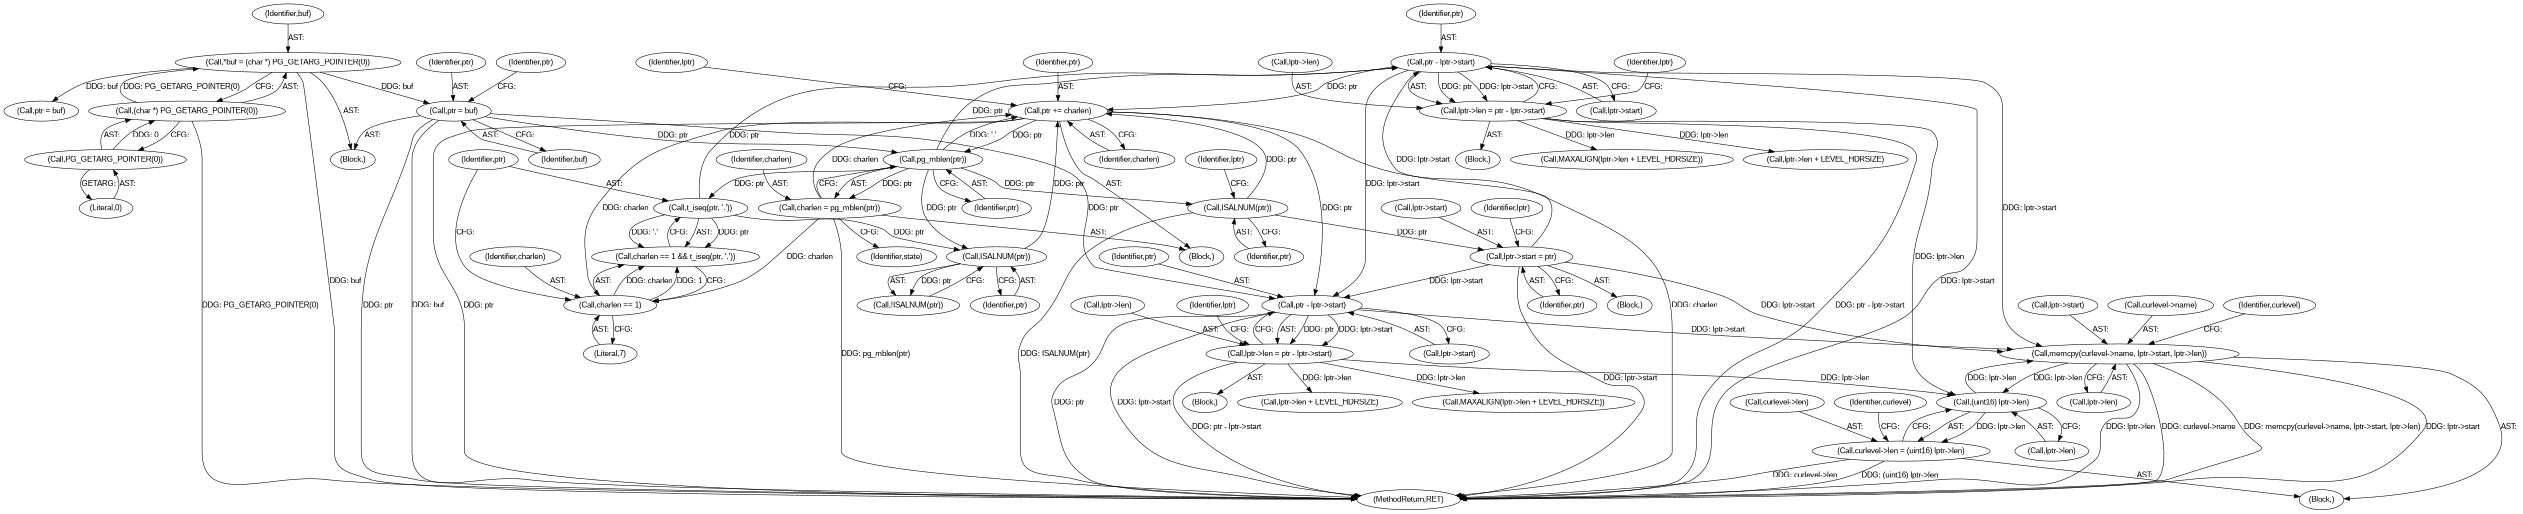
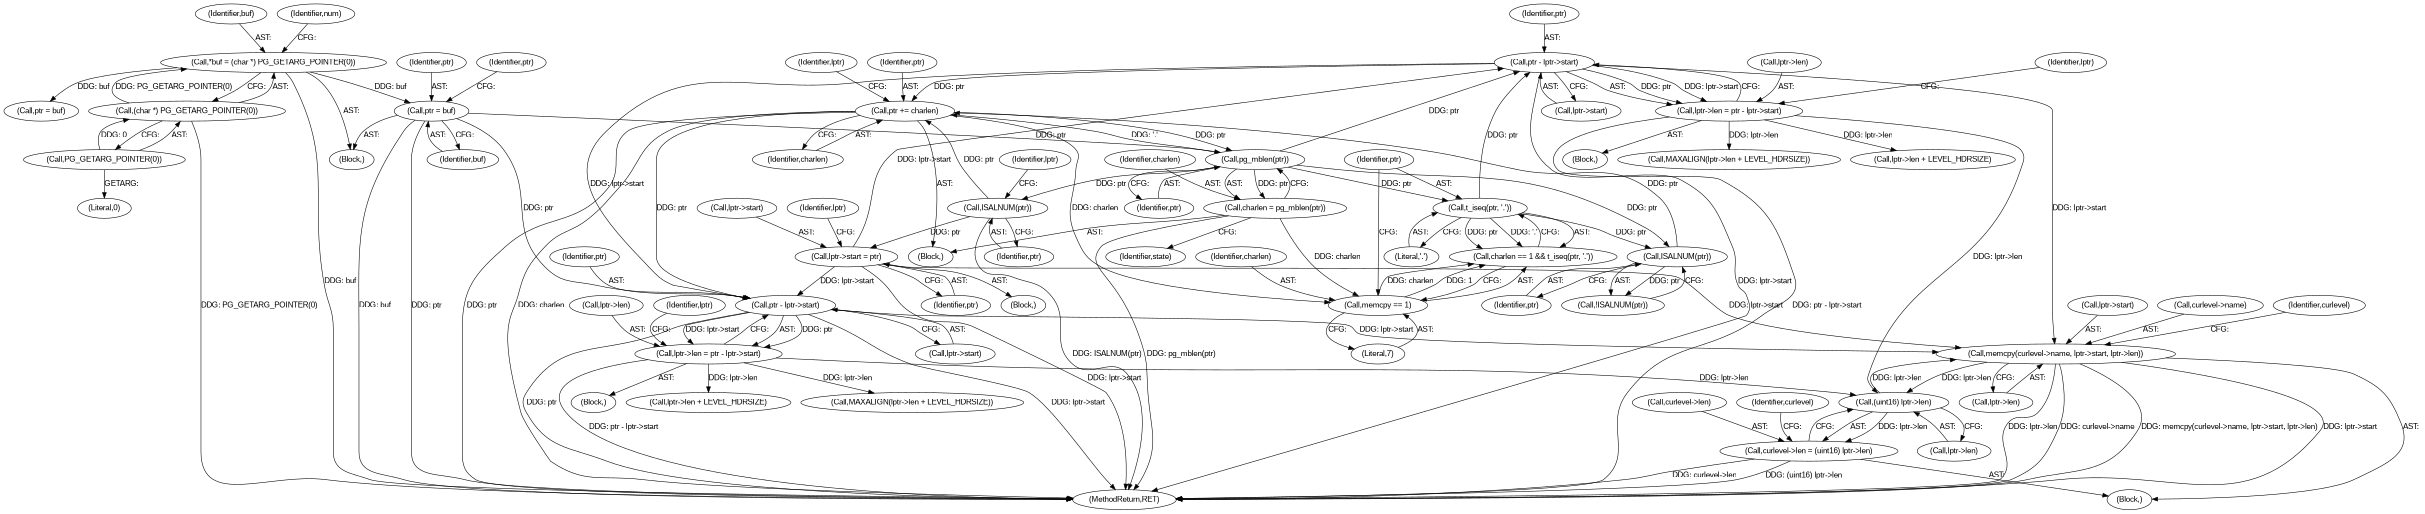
none -> (316, 14)
(889, 131) -> none
(119, 187) -> none
none -> (1411, 257)
(610, 305) -> (1378, 305)
